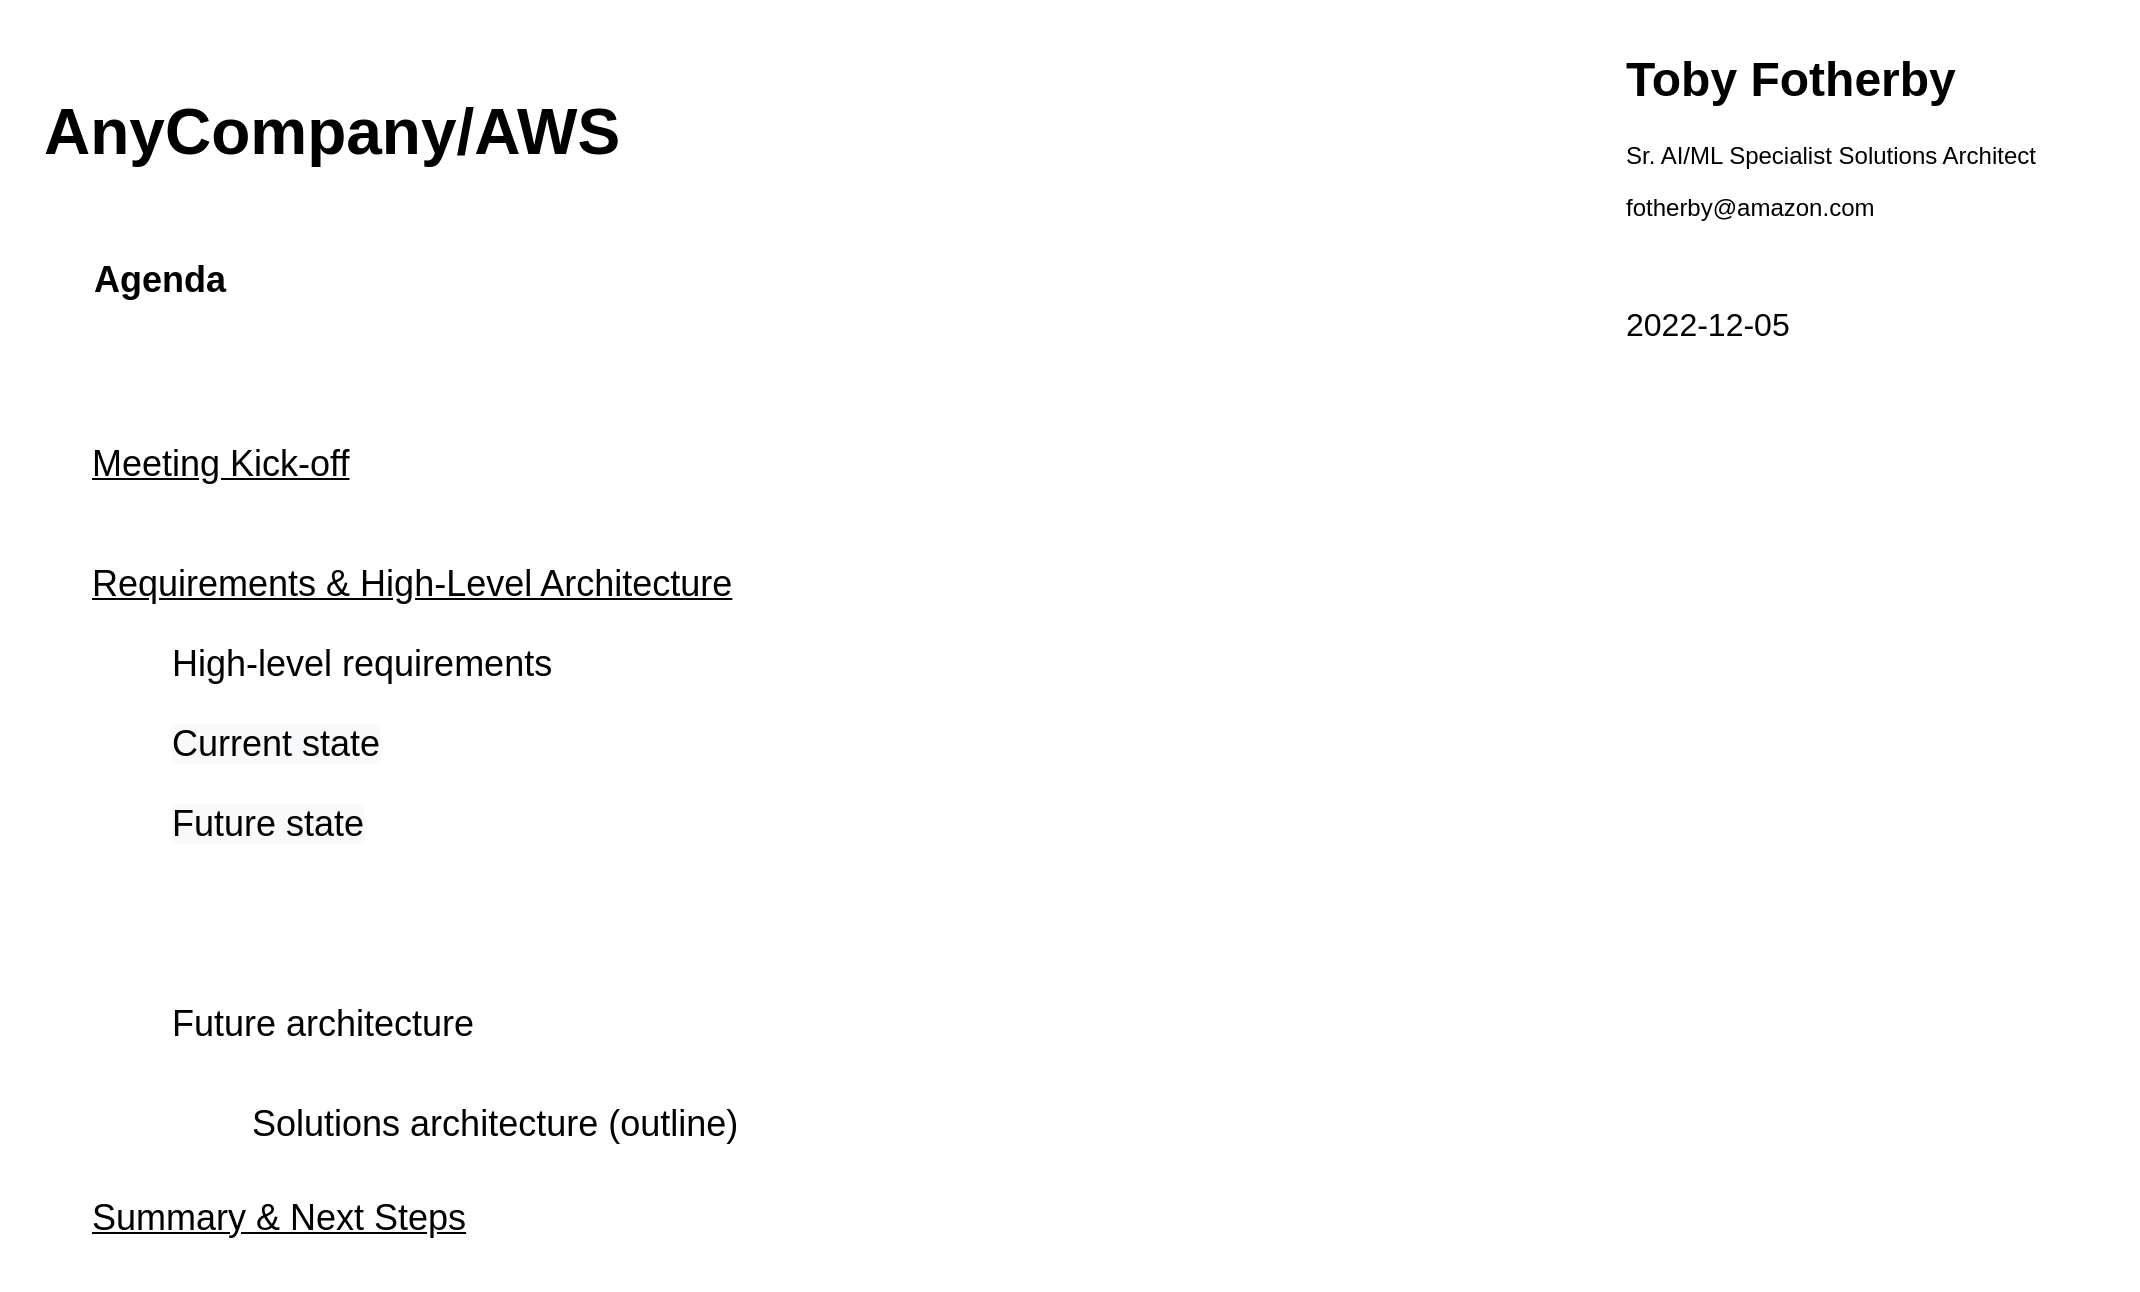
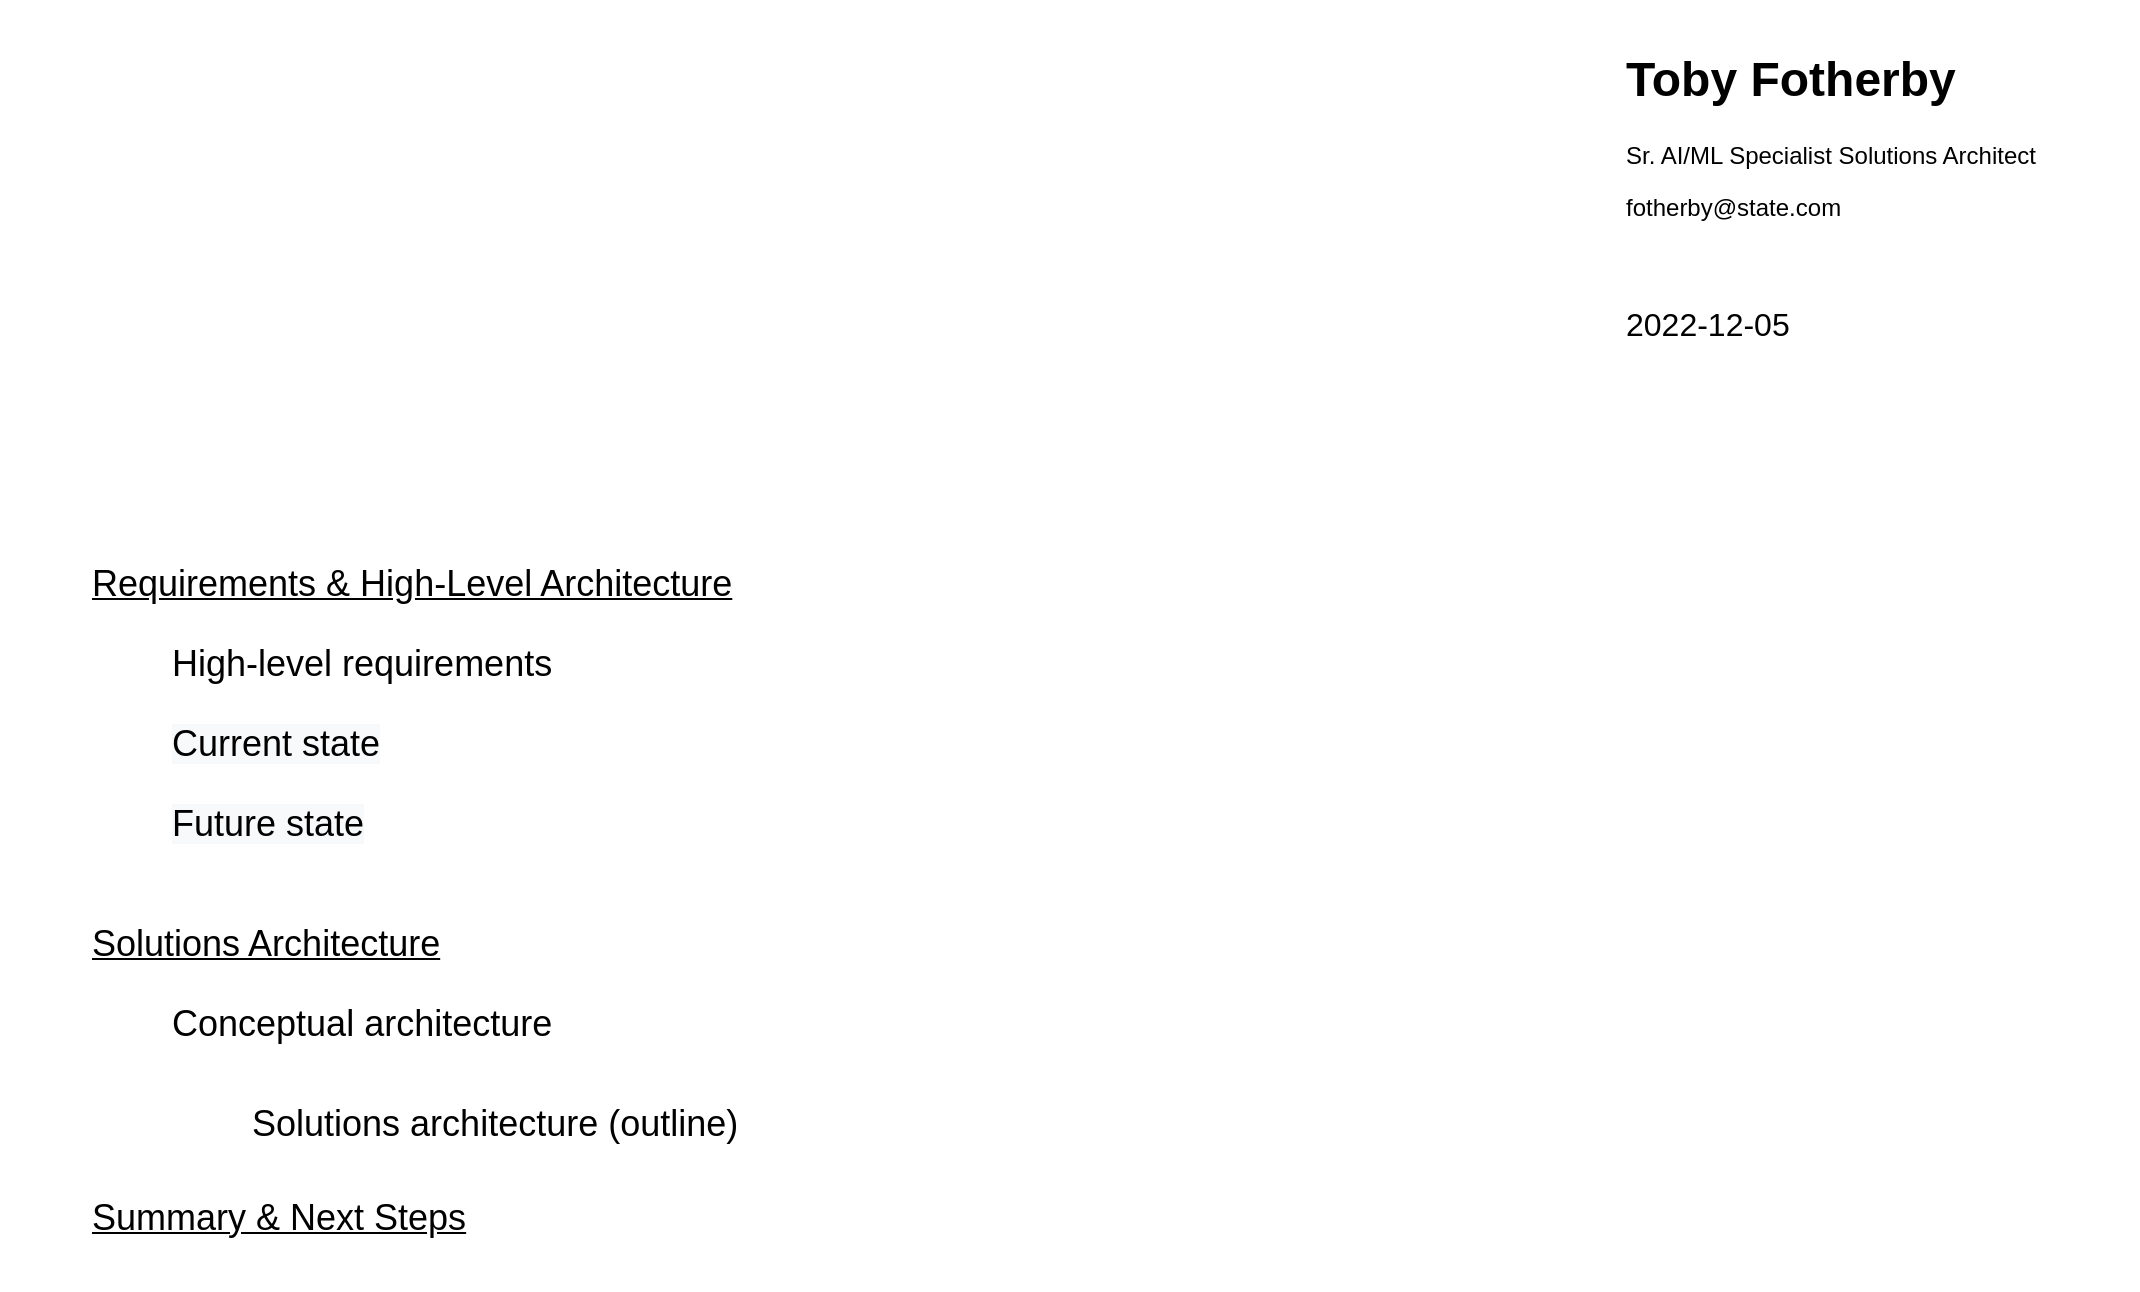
(1859, 79) -> (1859, 79)
(370, 132) -> none
(161, 281) -> none
(569, 465) -> none
none -> (569, 945)
(355, 1025) -> (391, 1025)
